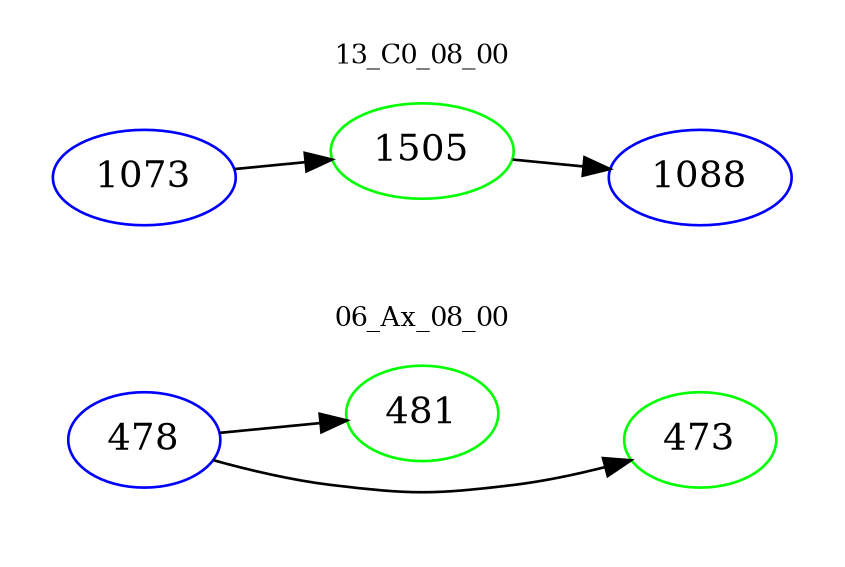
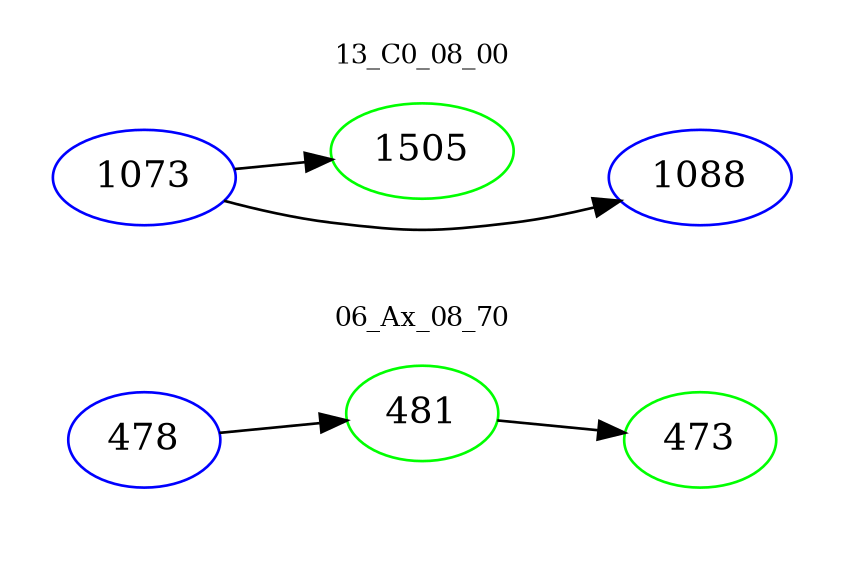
(548, 163) -> (409, 230)
(422, 319) -> (422, 319)
(409, 492) -> (548, 425)
